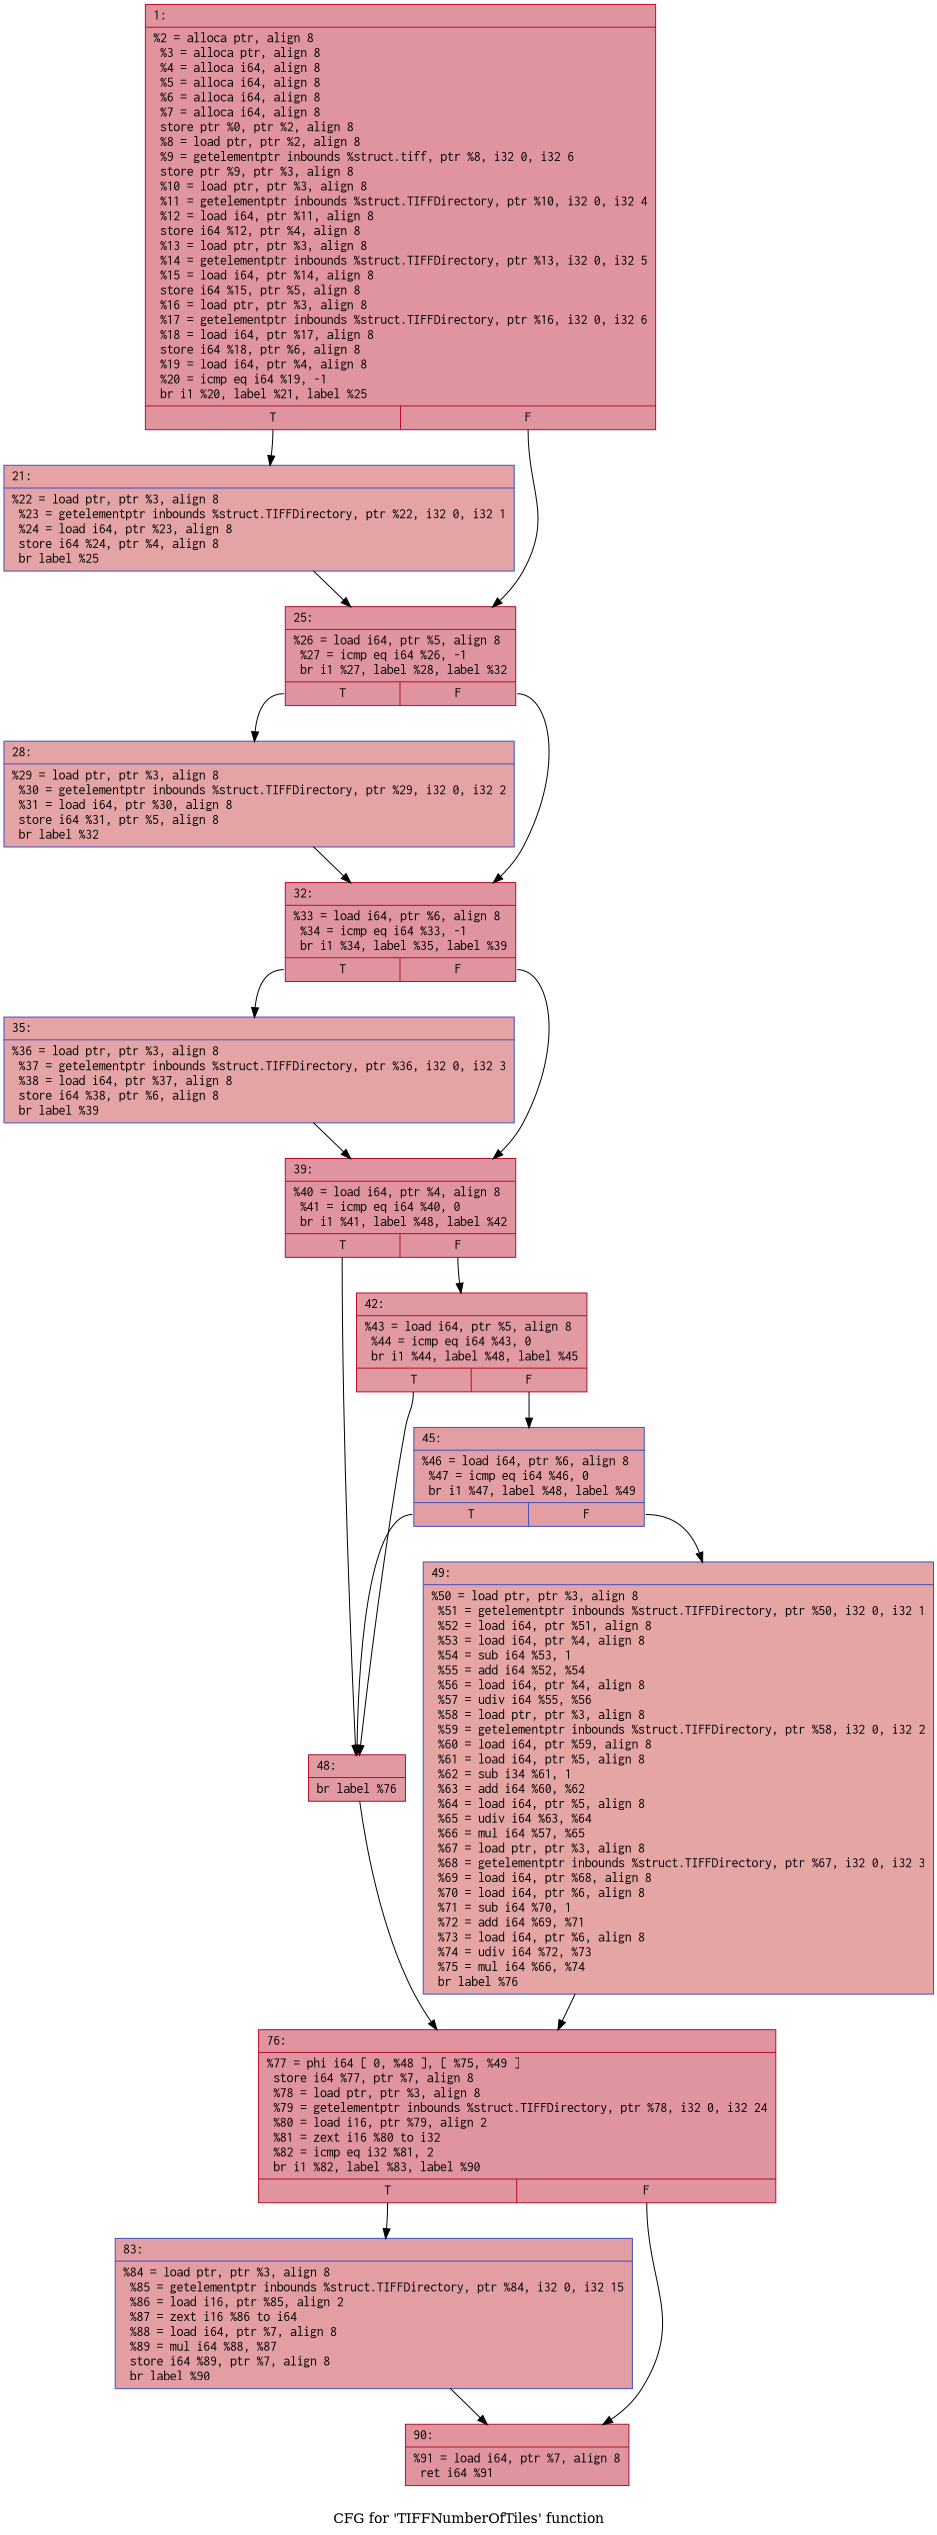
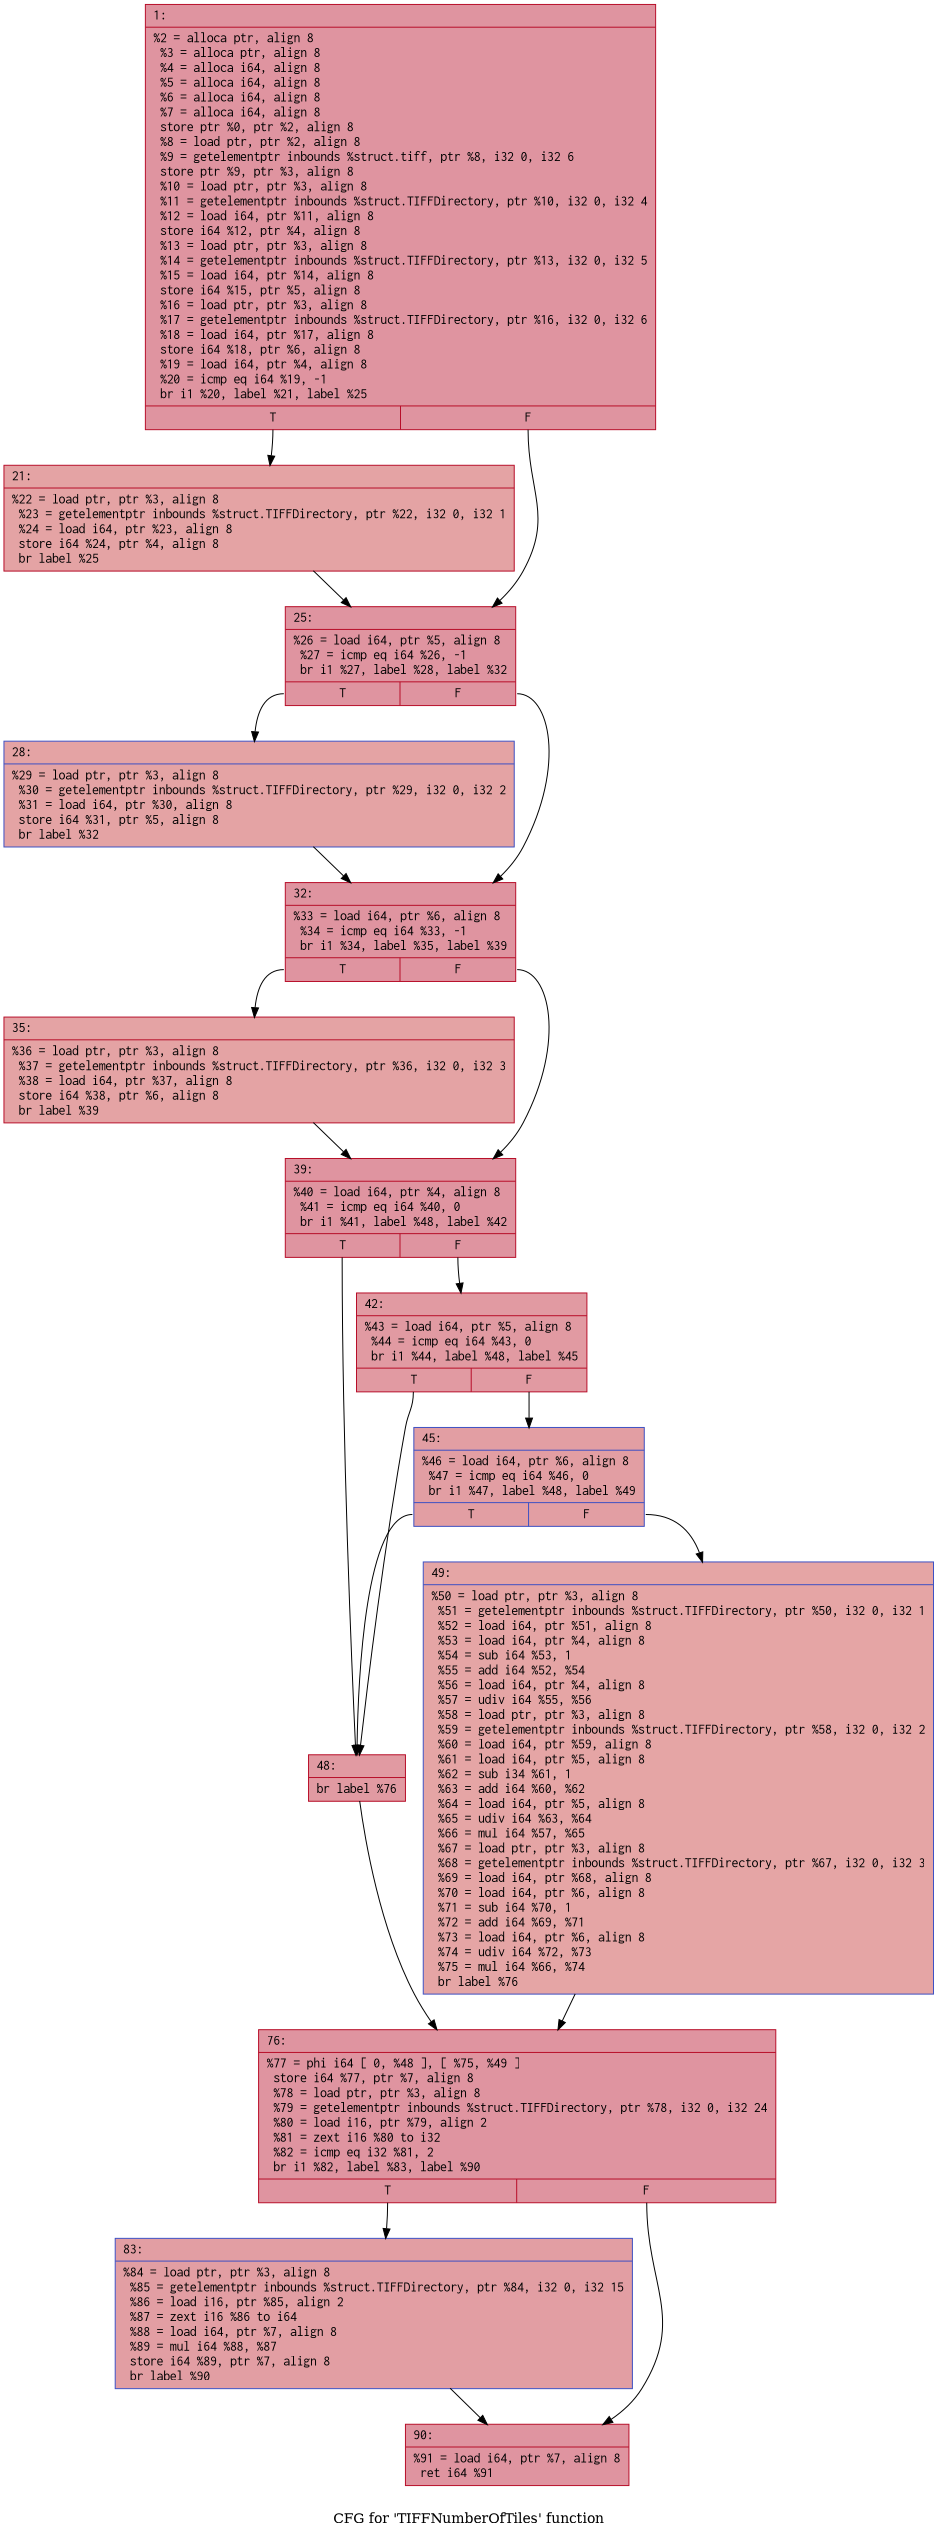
(259, 518) -> (259, 518)
(259, 1070) -> (259, 1070)
